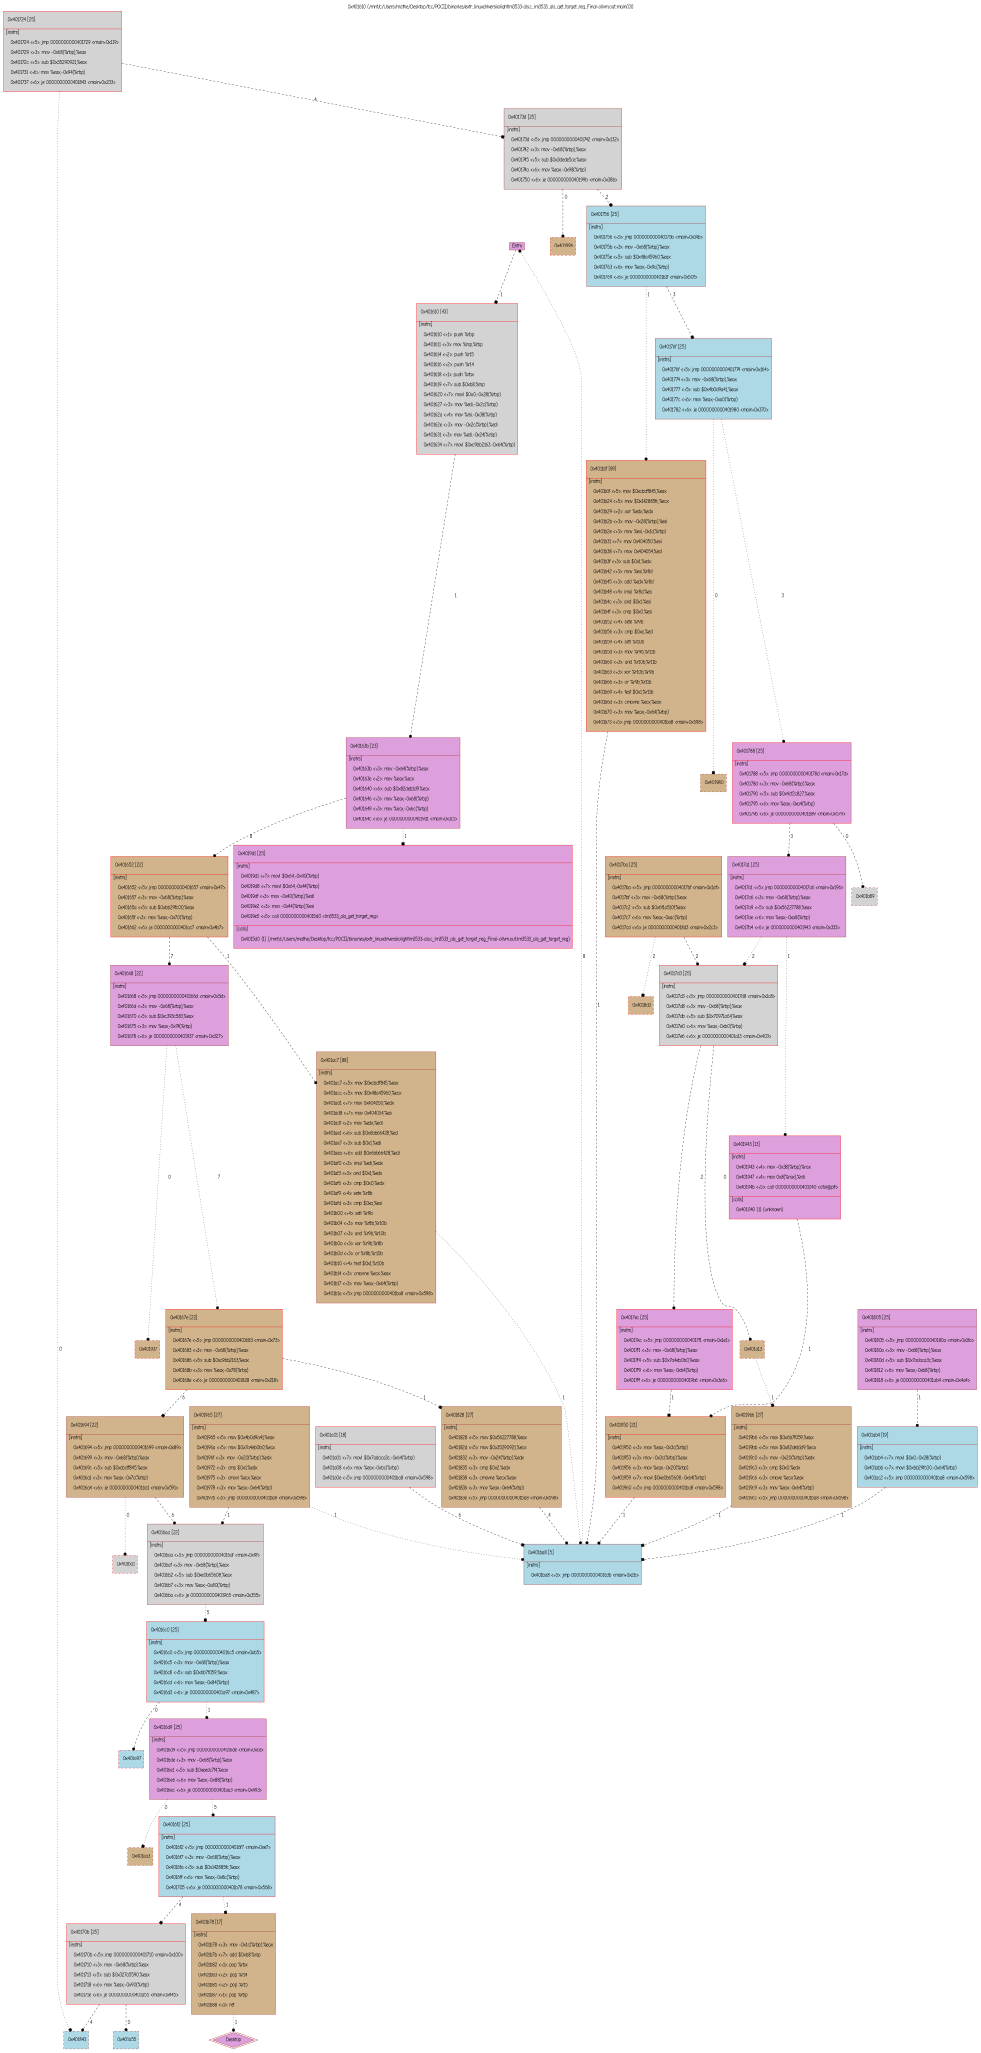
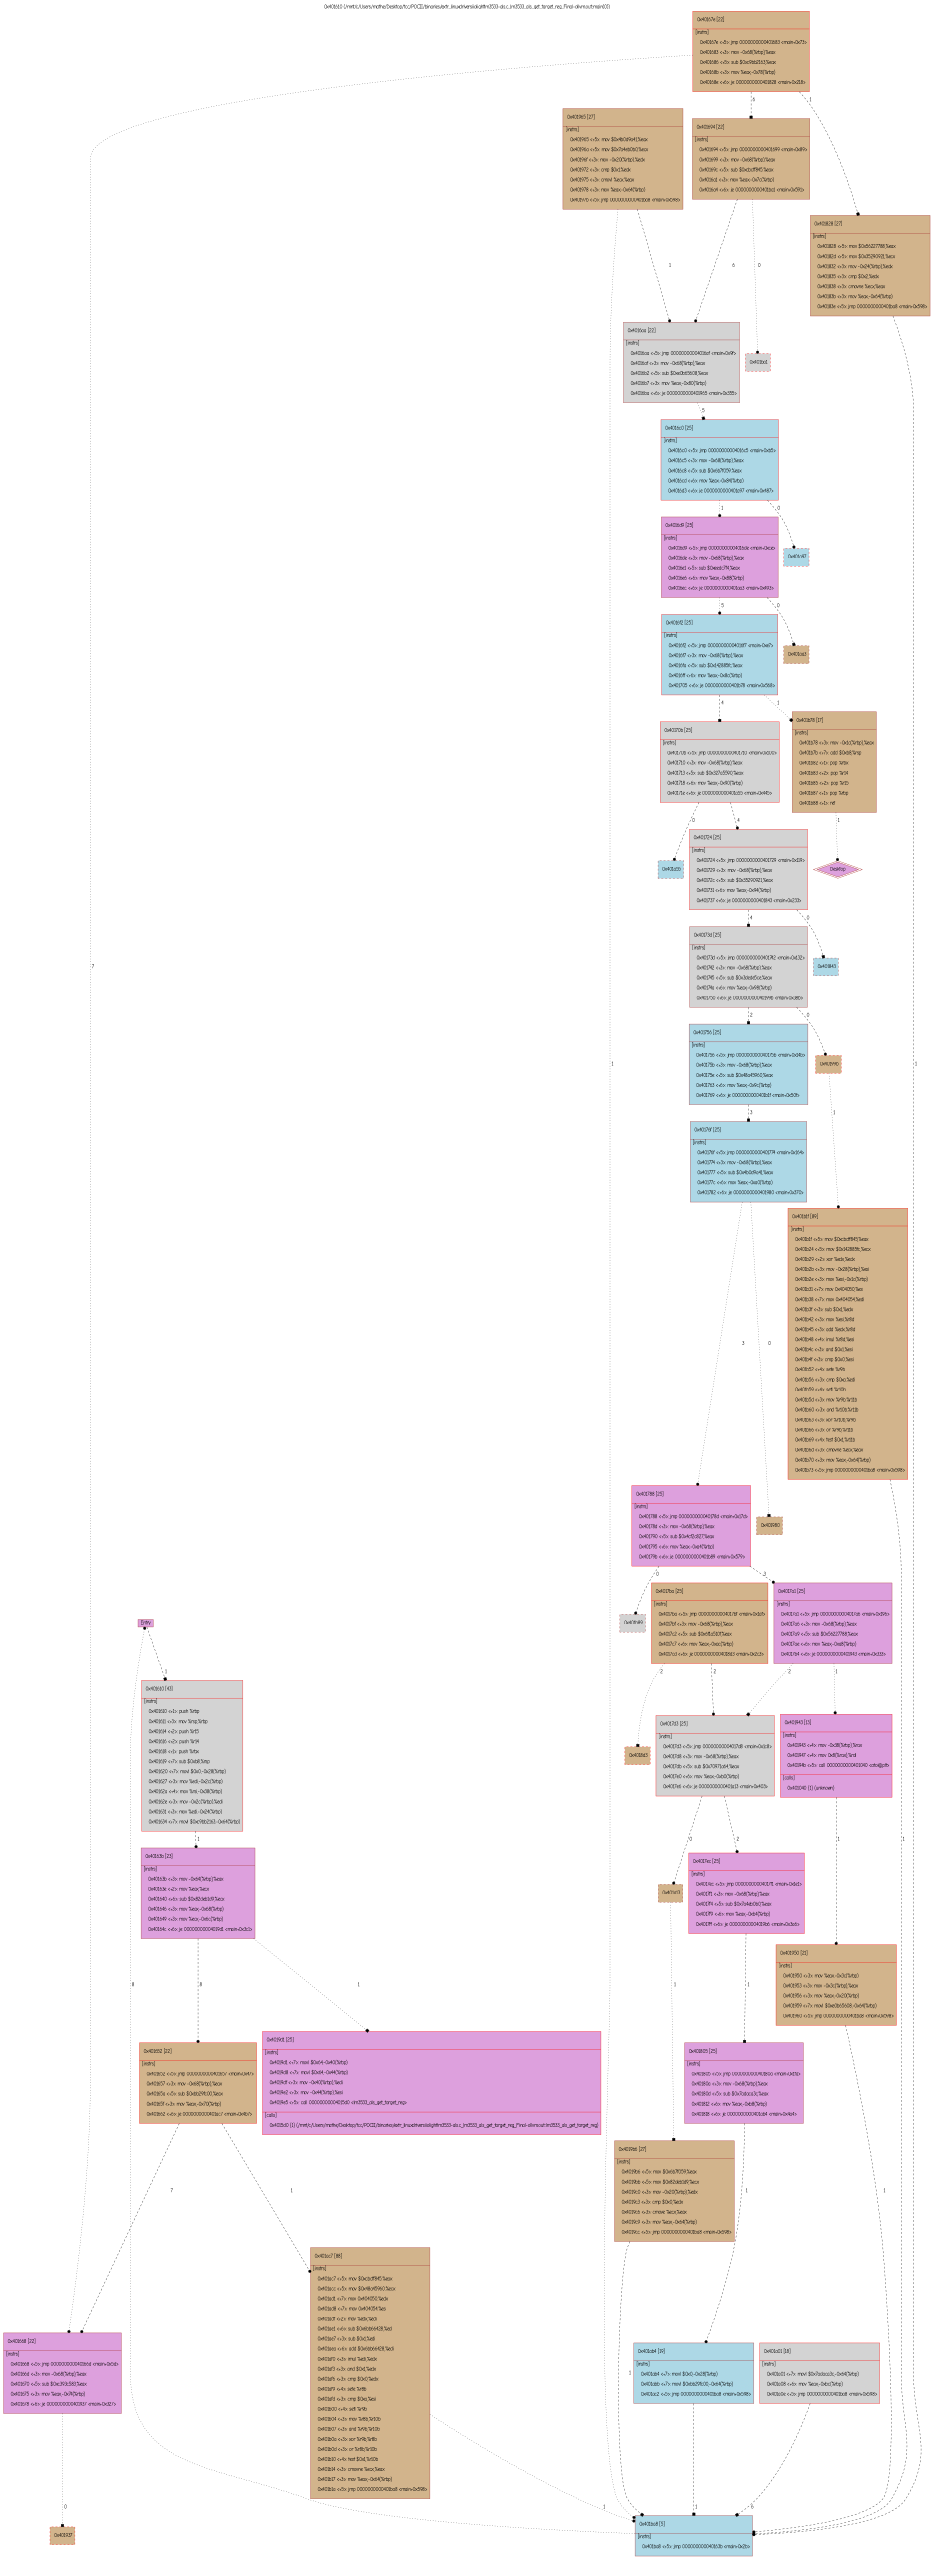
(646, 372) -> (834, 1139)
(57, 1061) -> (813, 931)
(197, 1176) -> (90, 935)
(157, 1192) -> (62, 2469)
(670, 1402) -> (745, 1987)
(549, 1516) -> (915, 1064)
(153, 1821) -> (783, 618)
(92, 2017) -> (734, 815)
